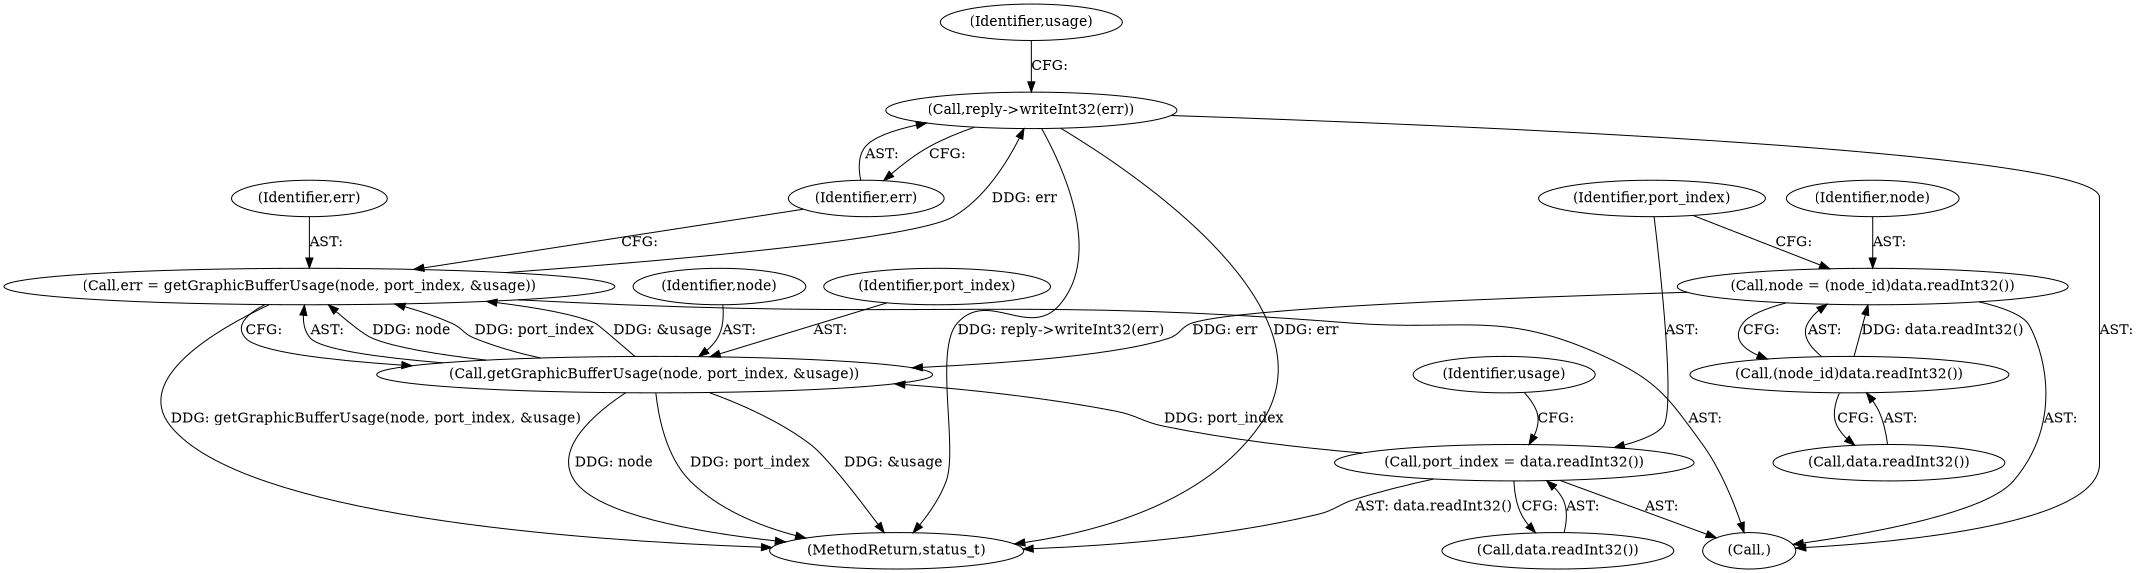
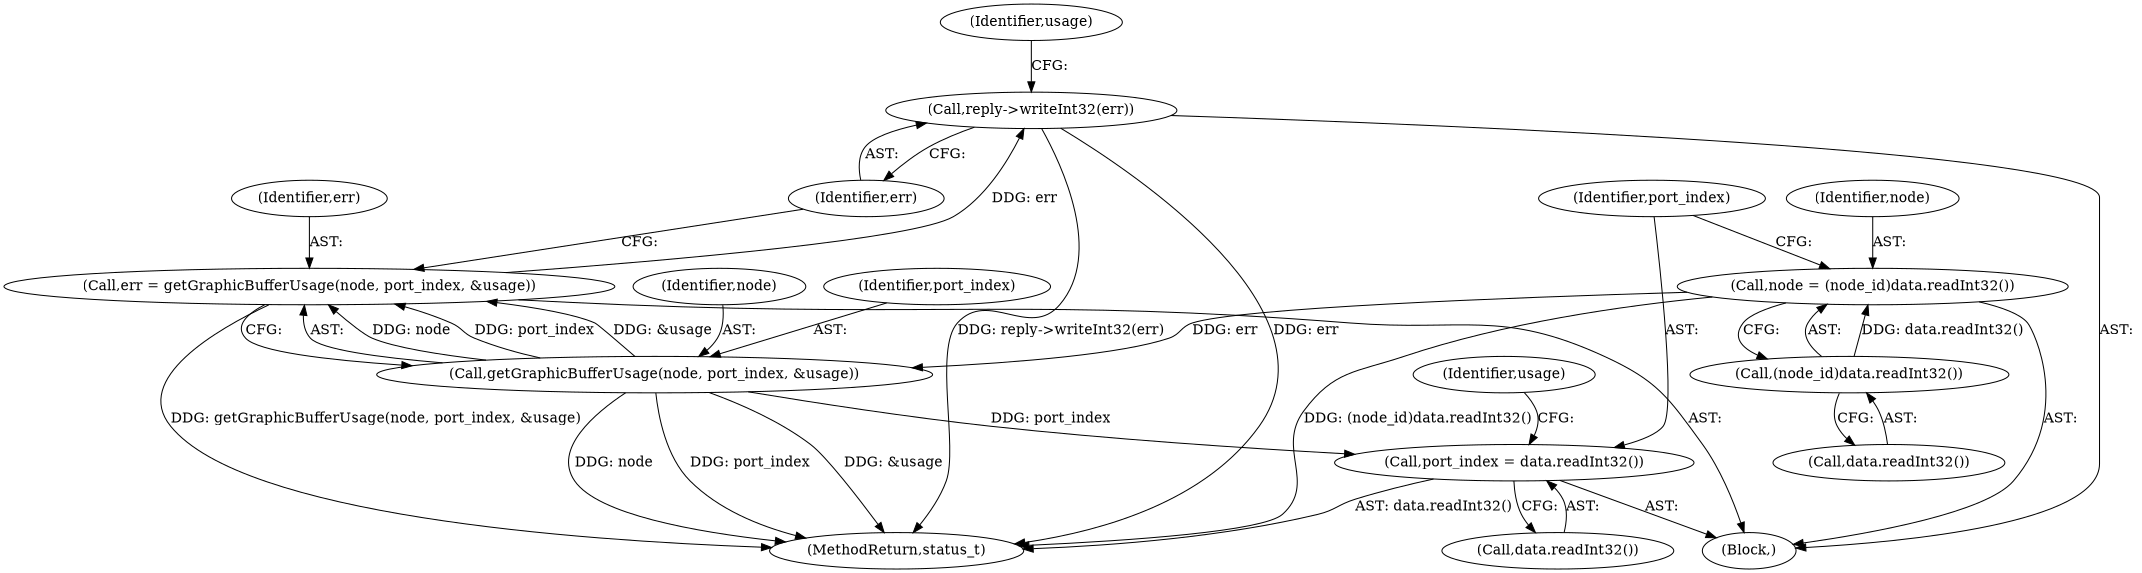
none -> (1326, 387)
(1134, 416) -> (1045, 432)
(1749, 551) -> (1749, 551)
